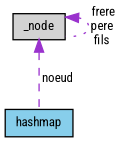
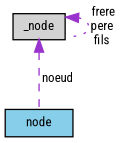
(39, 123) -> (39, 123)
